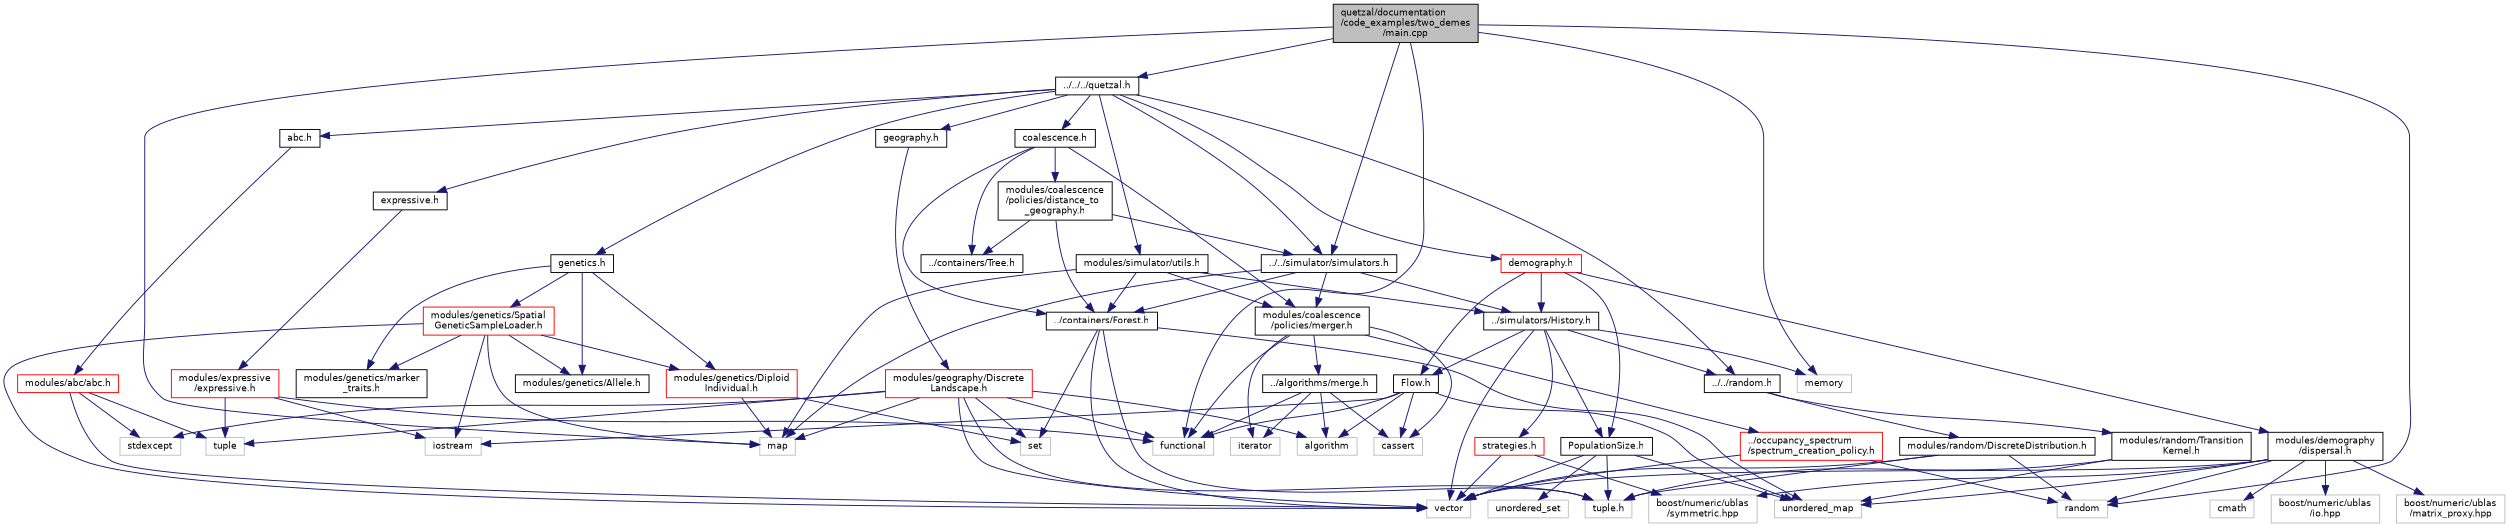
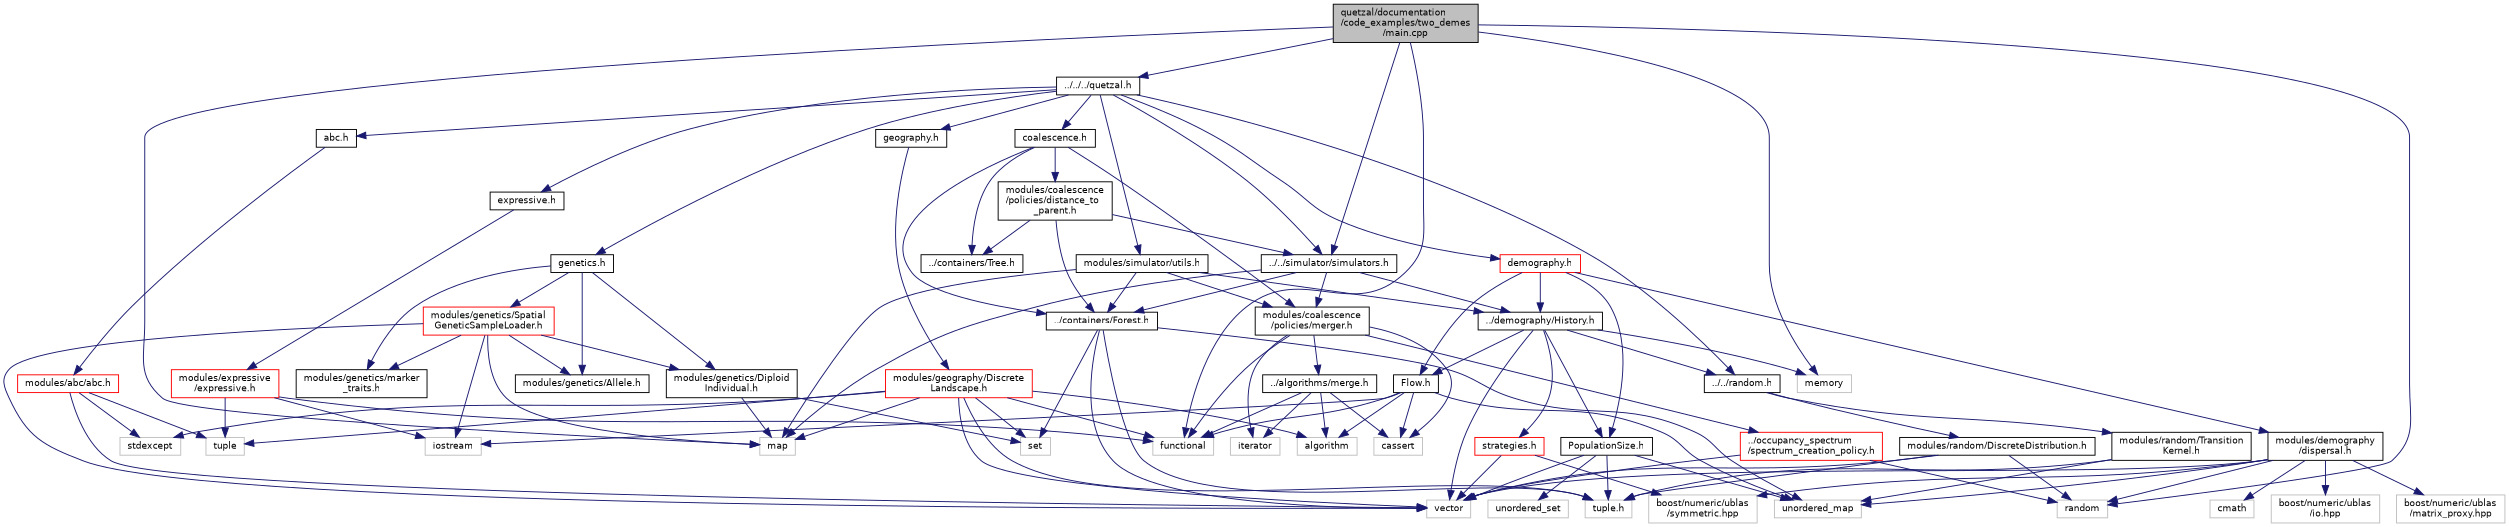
(1055, 201) -> (1055, 201)
(1541, 321) -> (1540, 321)
(732, 384) -> (732, 384)
